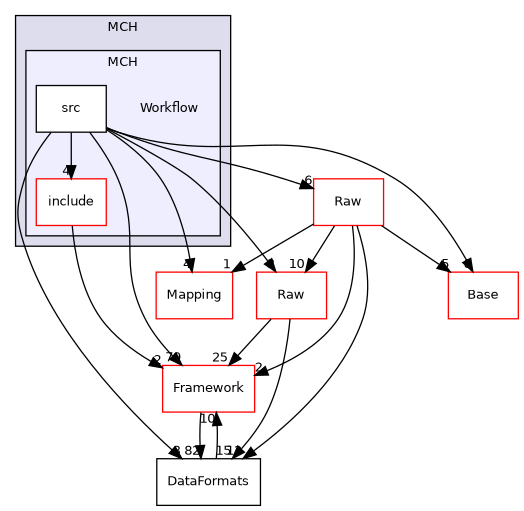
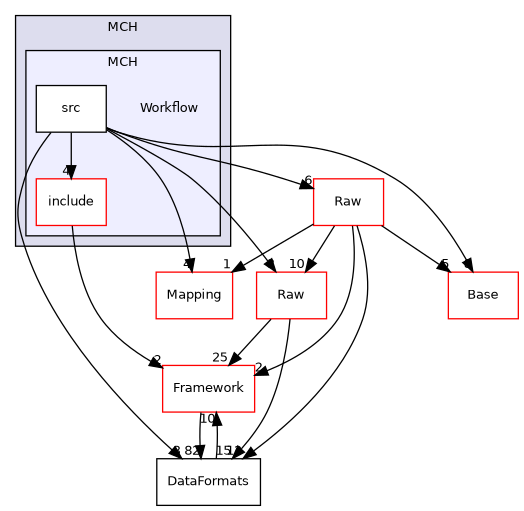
(130, 257) -> none
